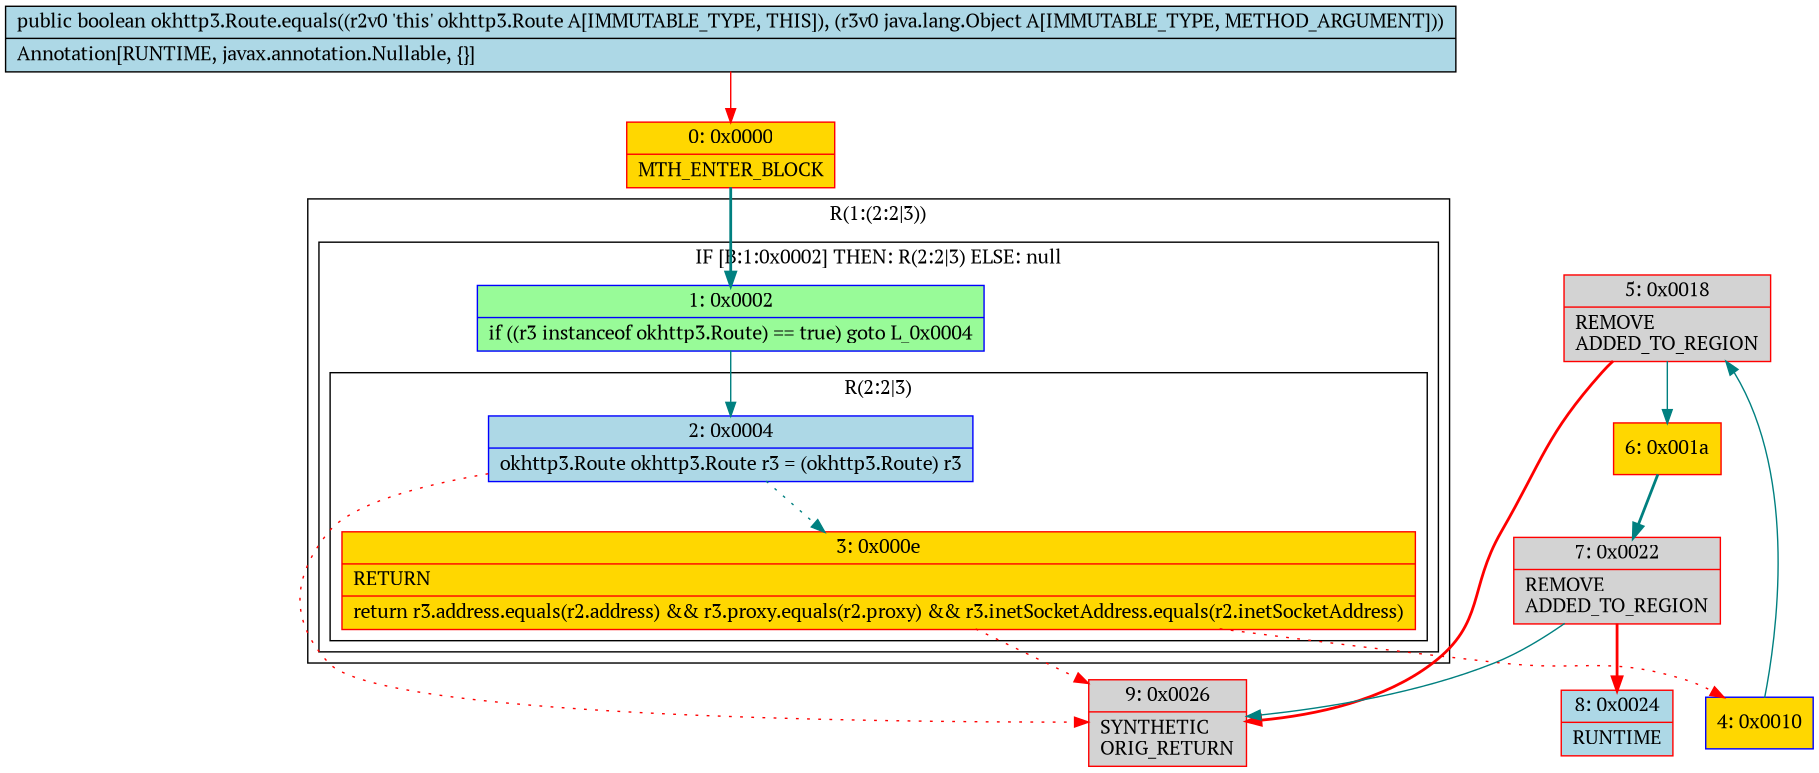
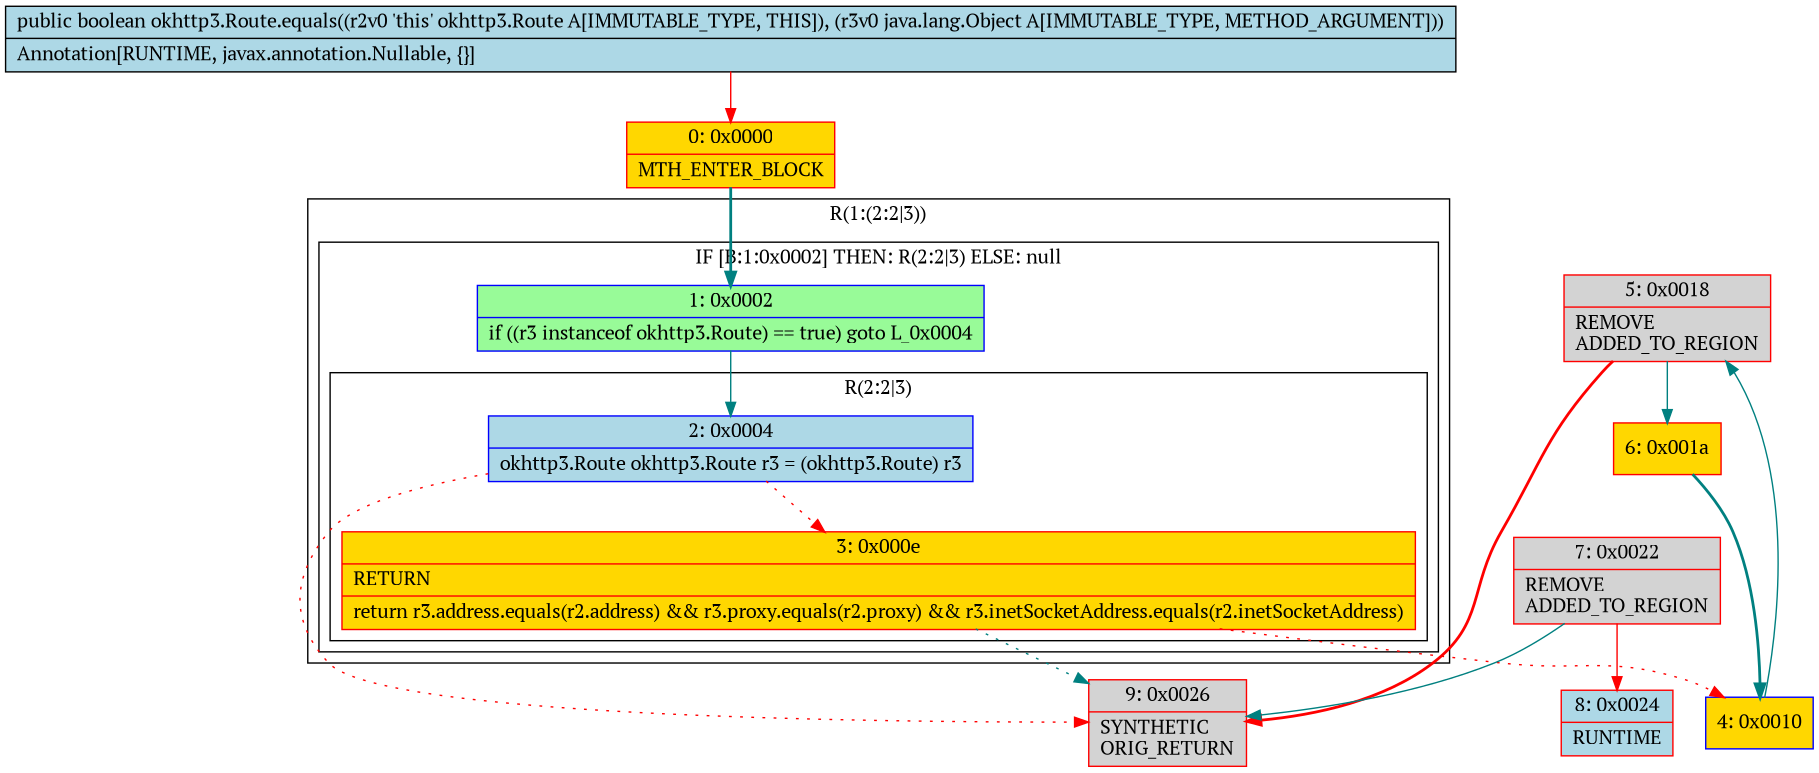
(1648, 500) -> (1746, 572)
(790, 502) -> (790, 502)
(1617, 650) -> (1617, 650)
(1026, 653) -> (1026, 653)
